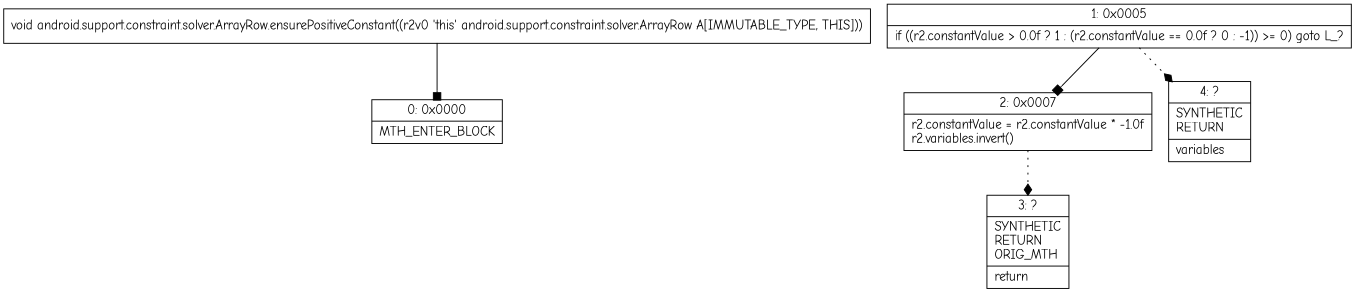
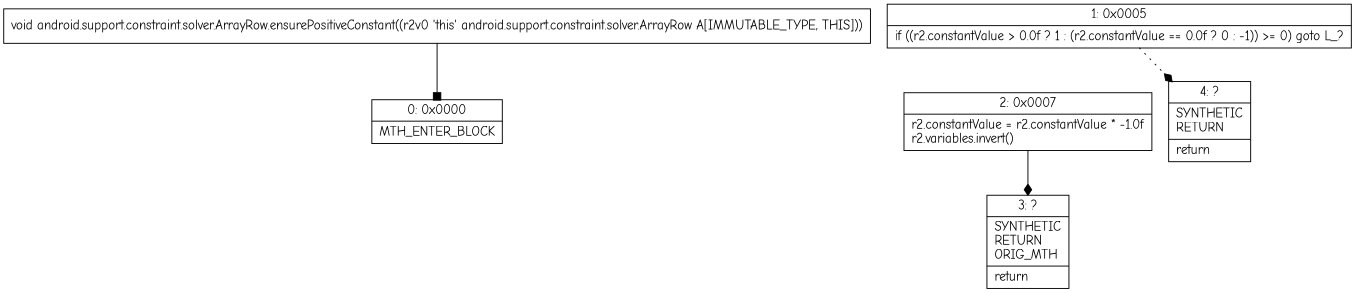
(1080, 67) -> none
(1200, 150) -> (1193, 150)
(1028, 167) -> (1028, 167)
